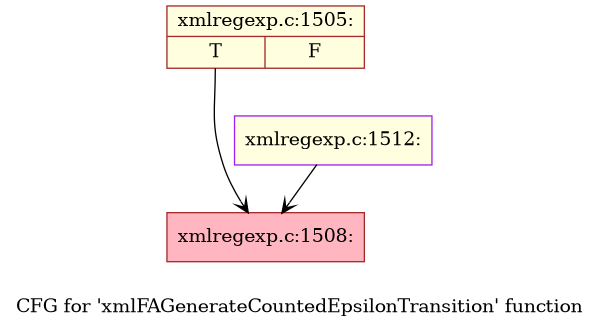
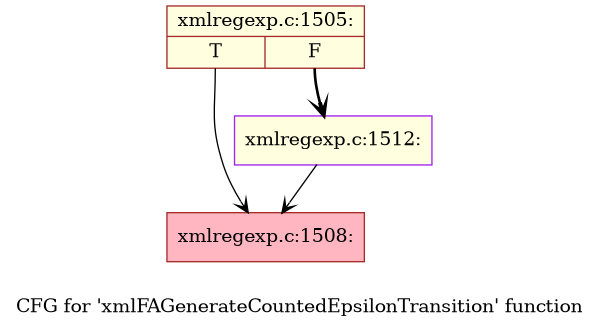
none -> (316, 86)
